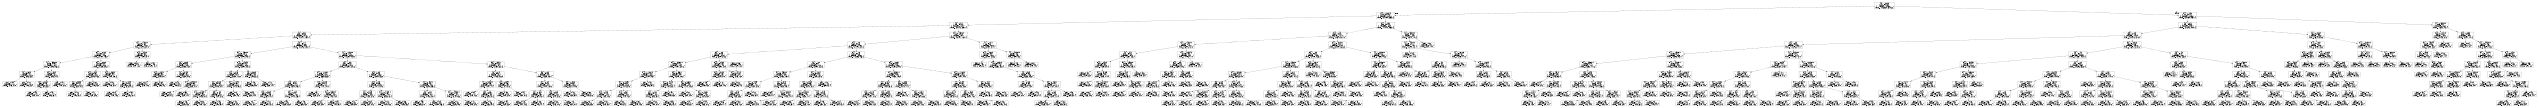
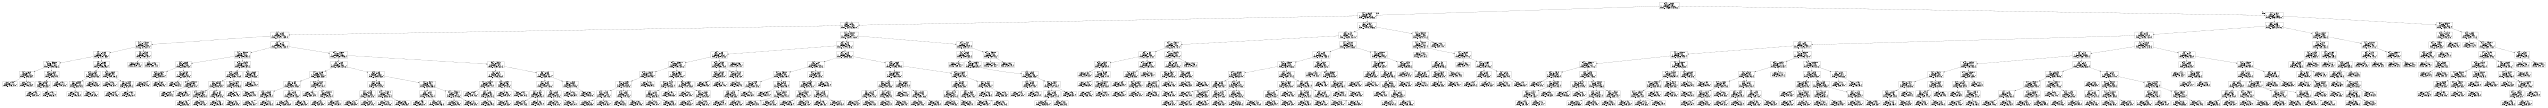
(251, 84) -> none
none -> (2474, 94)
